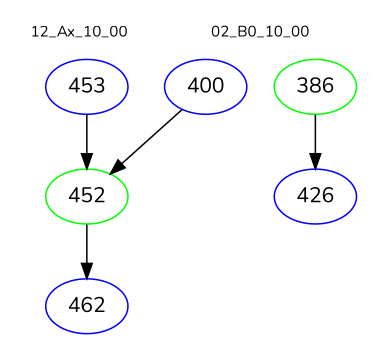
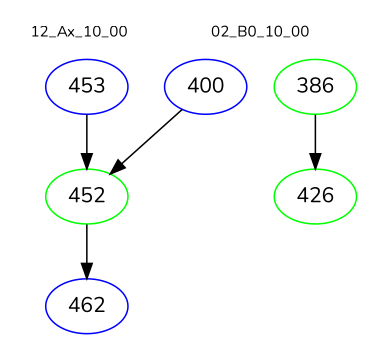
(315, 197) -> (315, 197)
